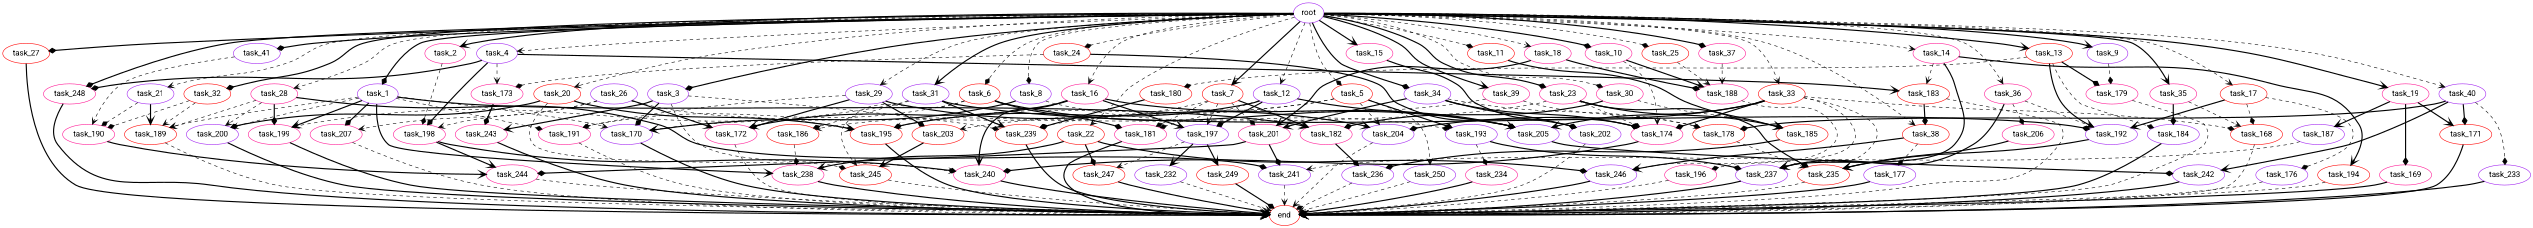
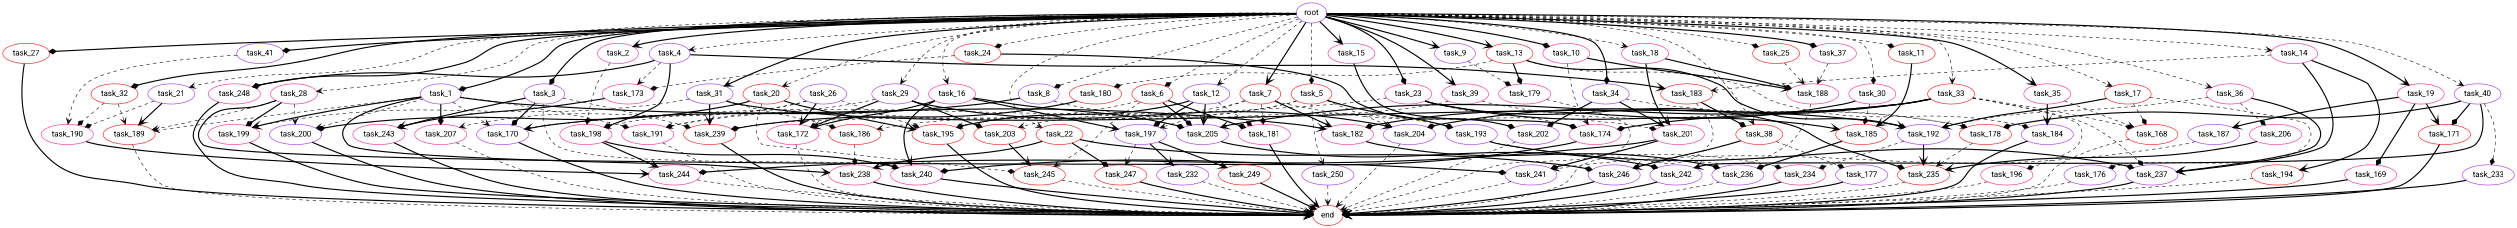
(2173, 109) -> (2047, 111)
(1538, 114) -> none
none -> (1865, 154)
